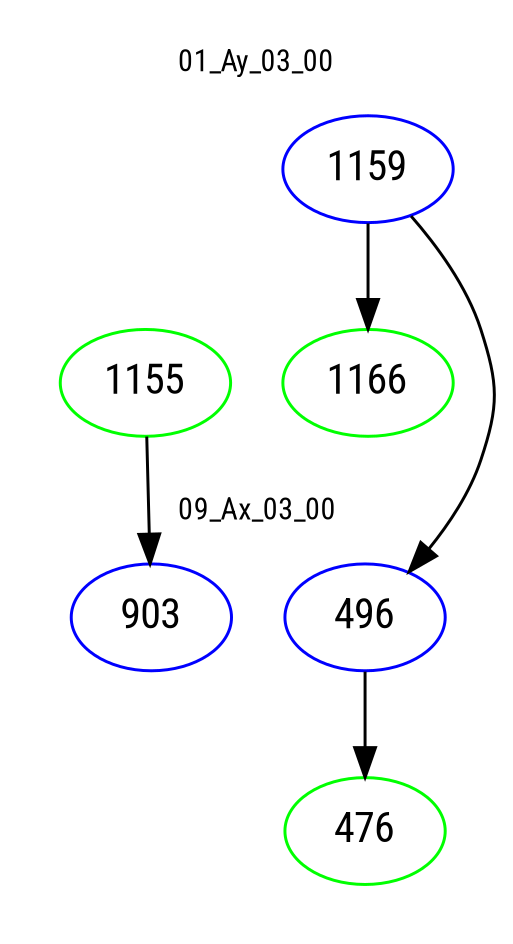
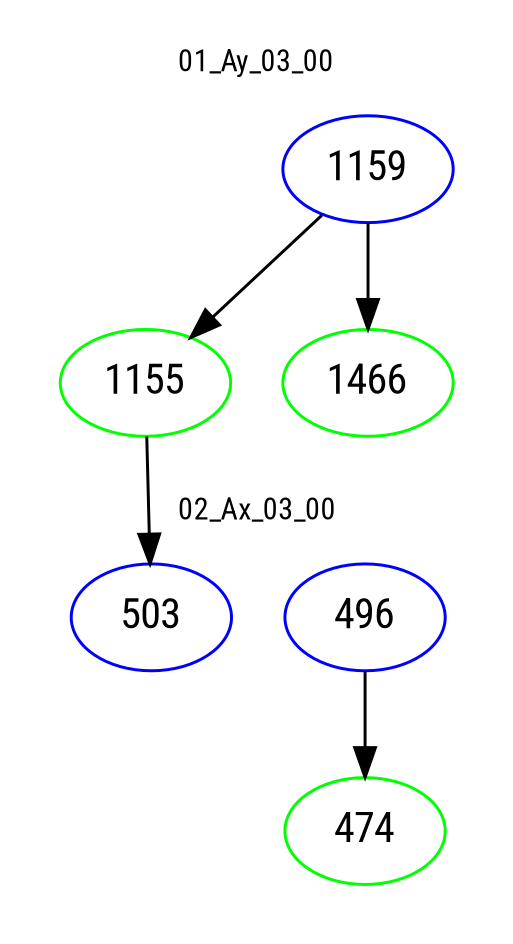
(493, 380) -> (267, 266)
(368, 383) -> (368, 383)
(258, 512) -> (258, 512)
(151, 617) -> (151, 617)
(365, 831) -> (365, 831)
